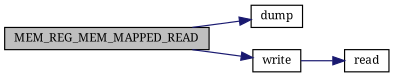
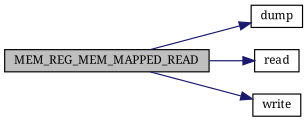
(317, 61) -> (226, 61)
